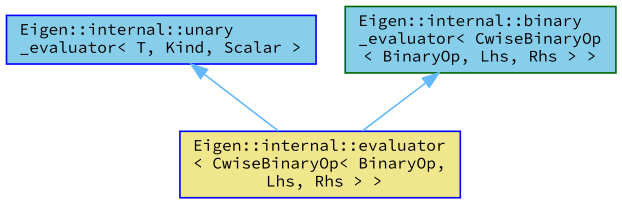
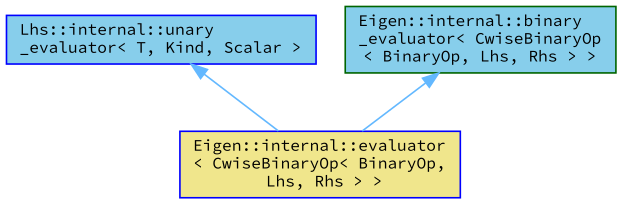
(161, 40) -> (161, 40)
